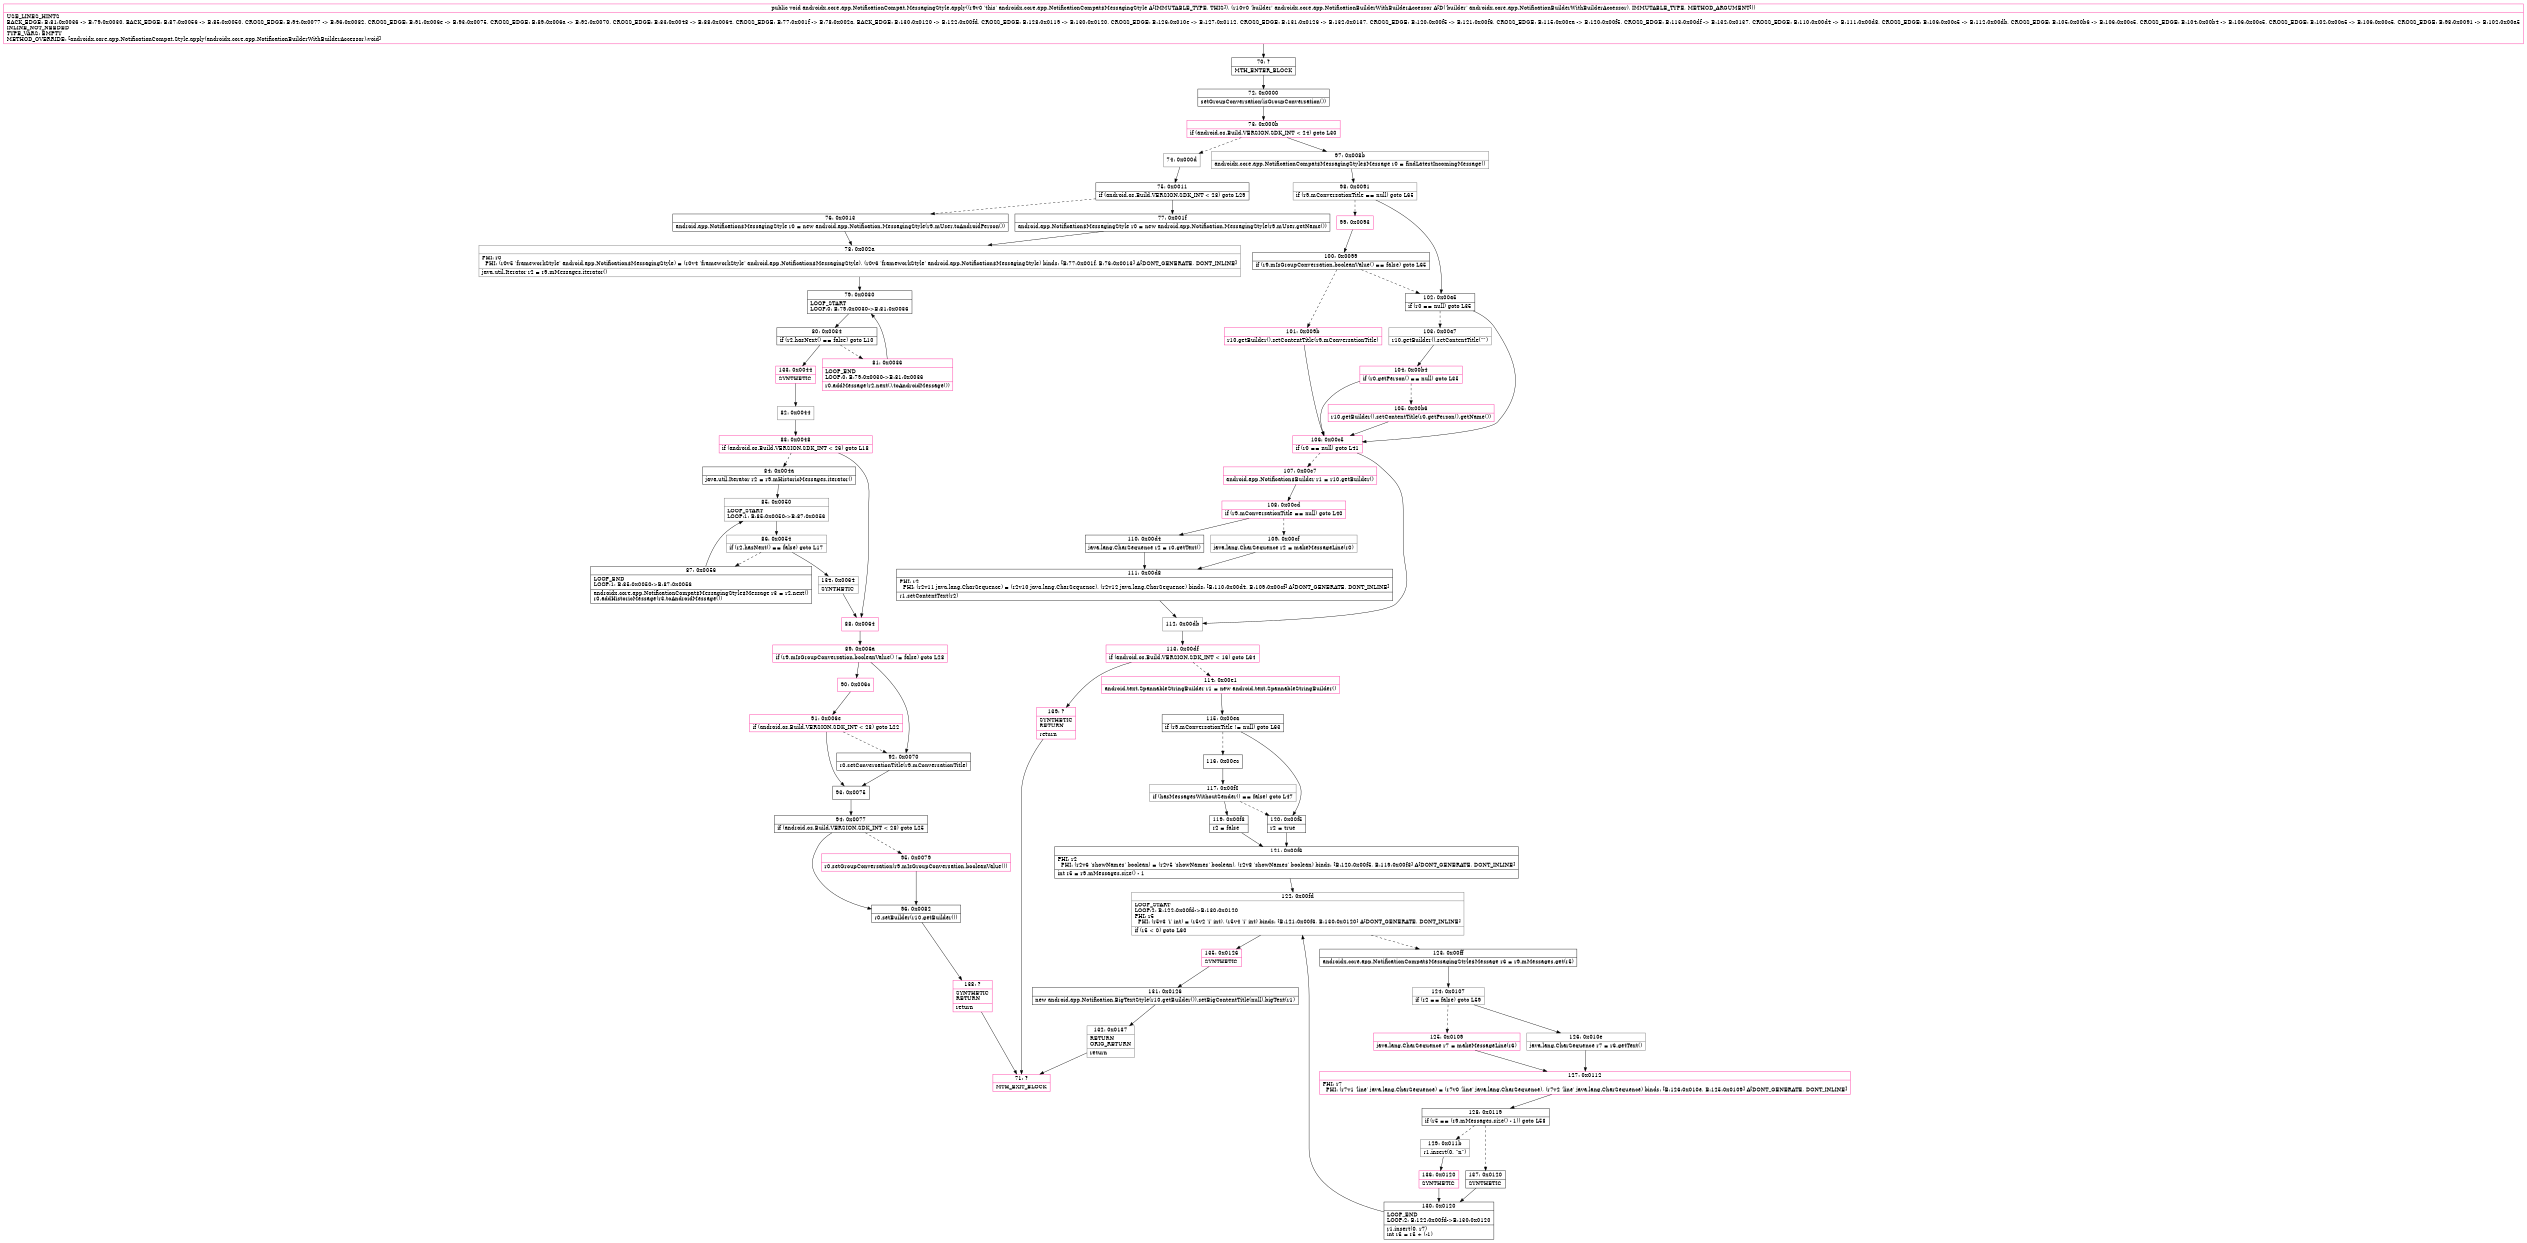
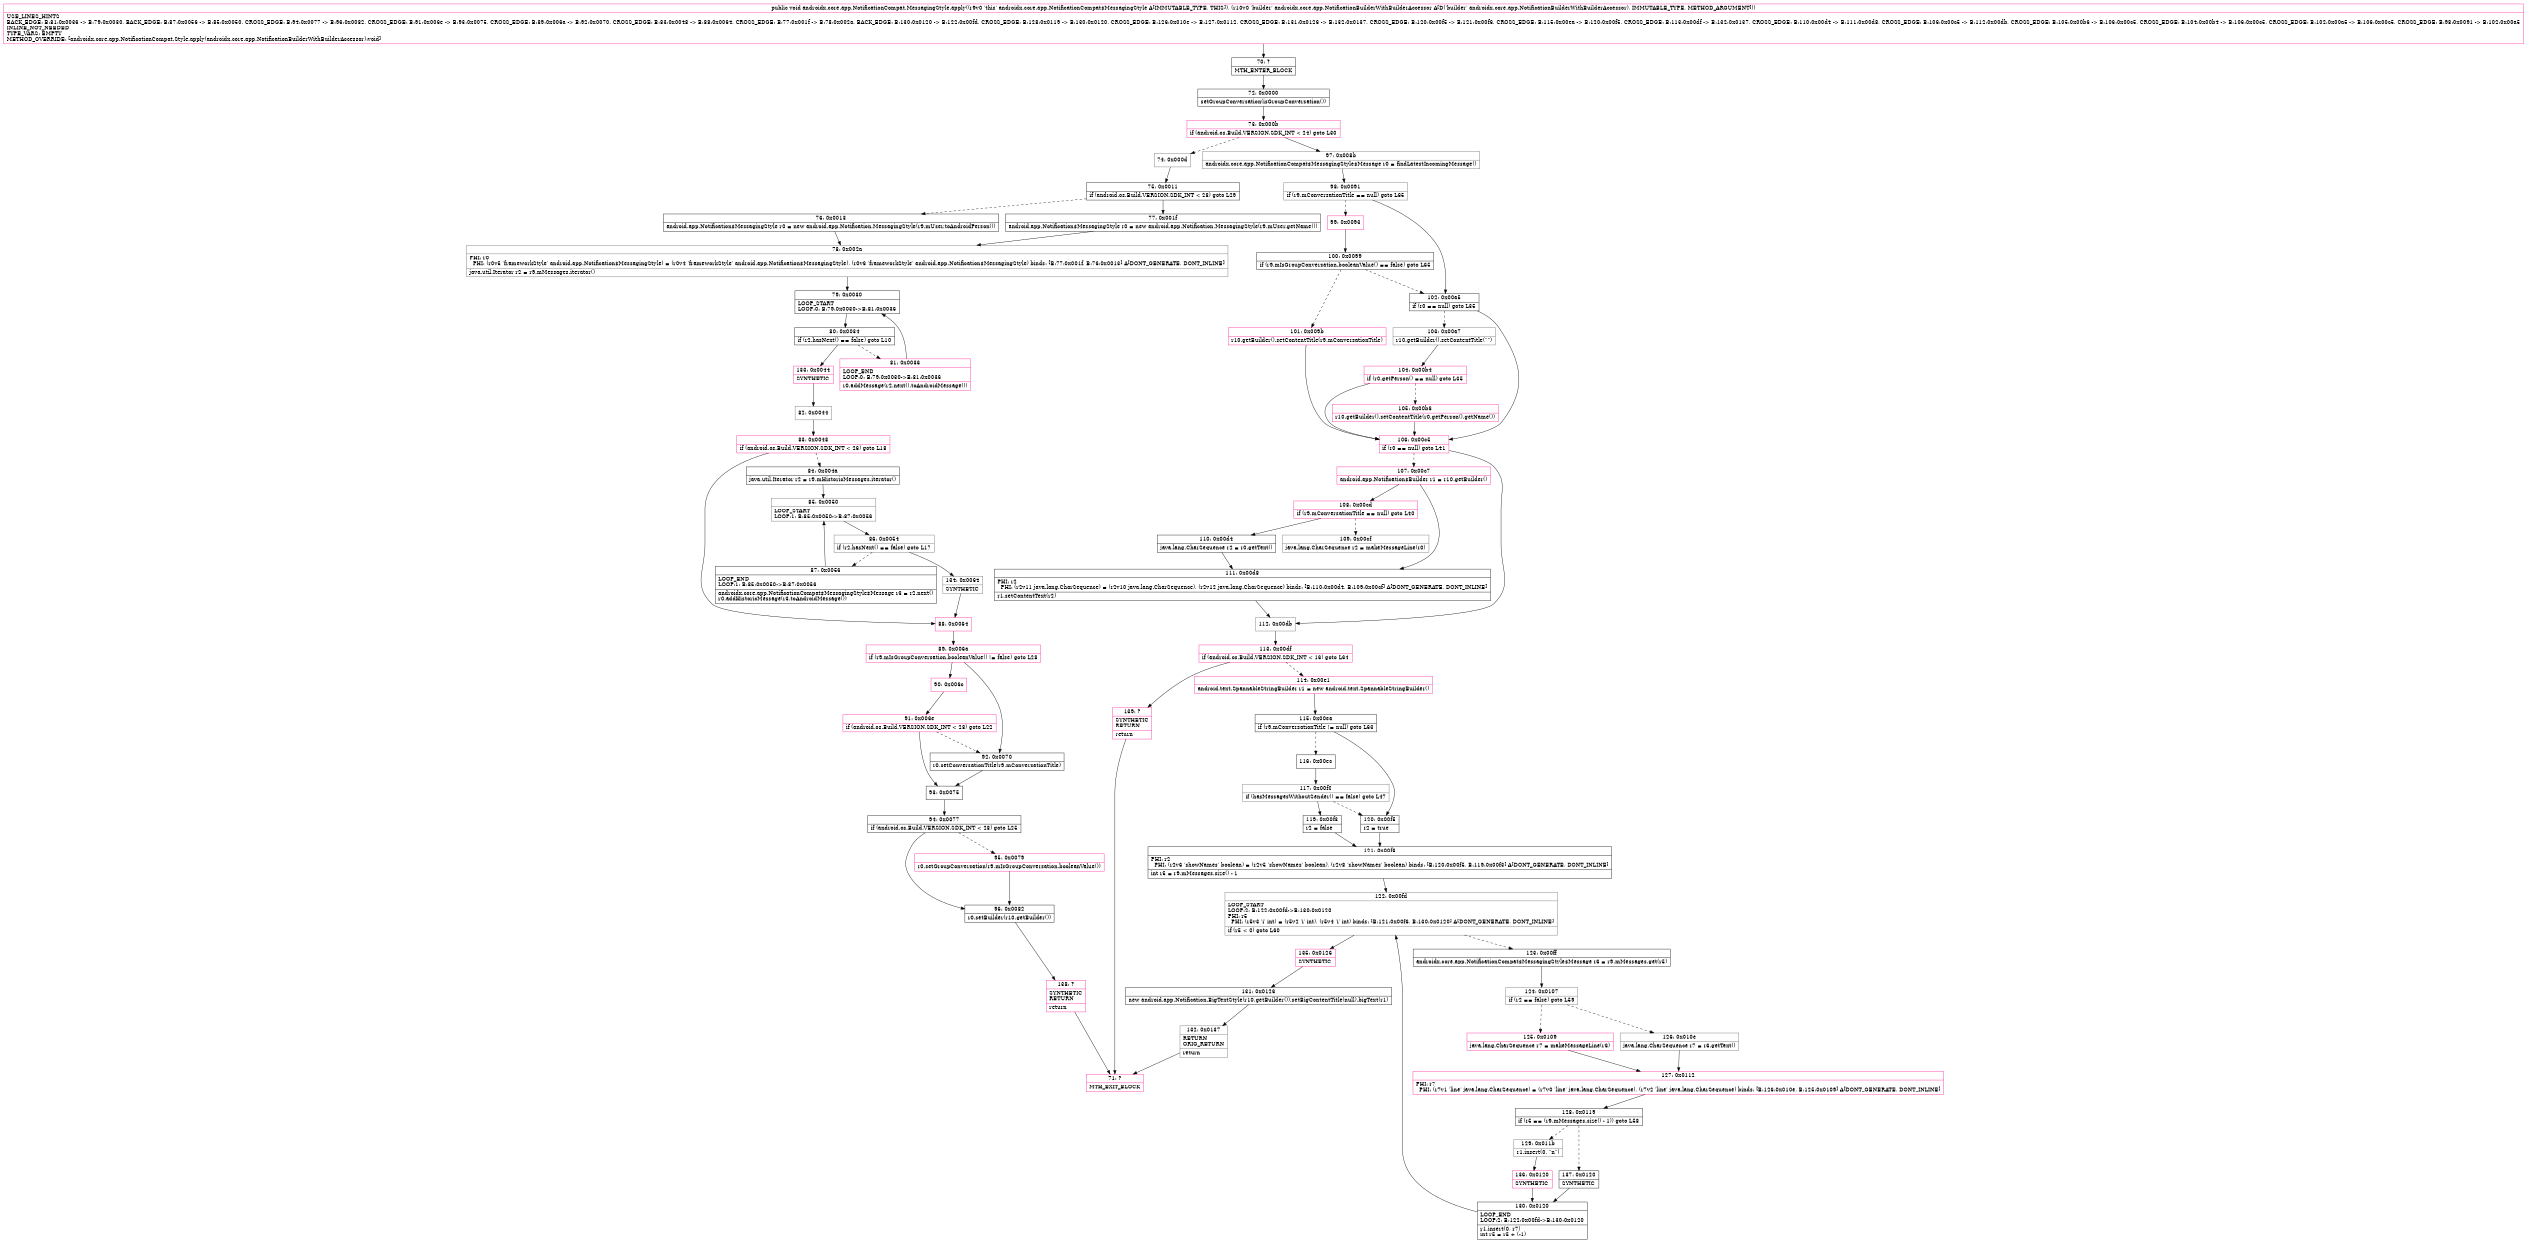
(1228, 560) -> (1439, 534)
(1515, 1018) -> (1609, 1018)
